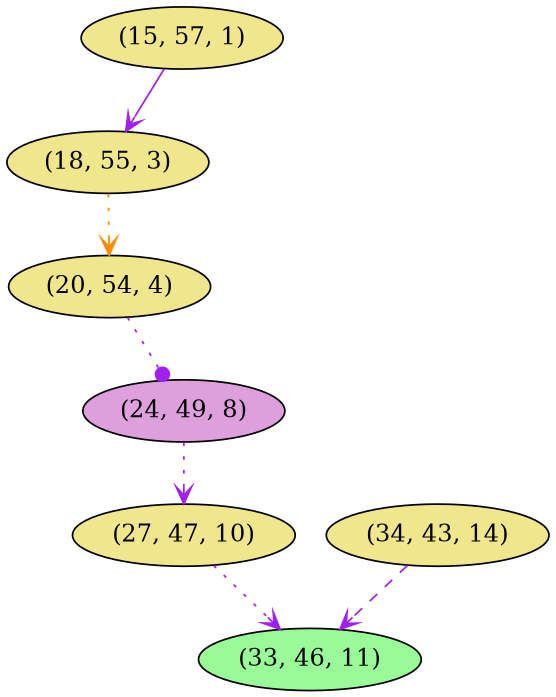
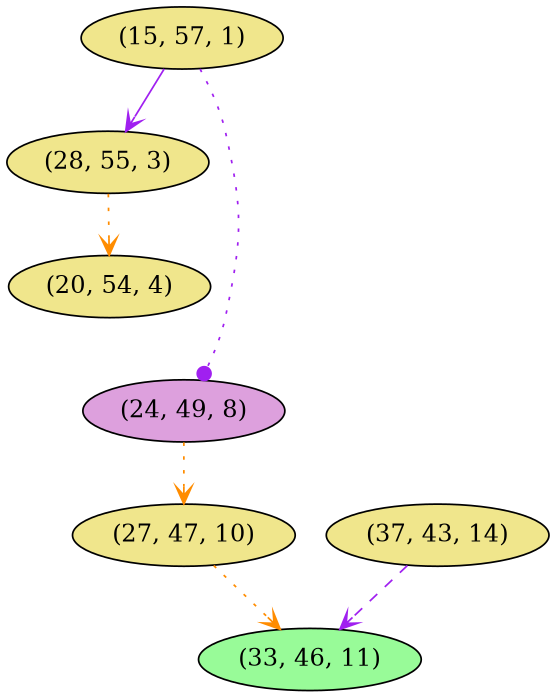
(108, 162) -> (108, 162)
(143, 343) -> (238, 217)
(184, 465) -> (184, 465)
(438, 535) -> (438, 535)
(241, 591) -> (241, 591)
